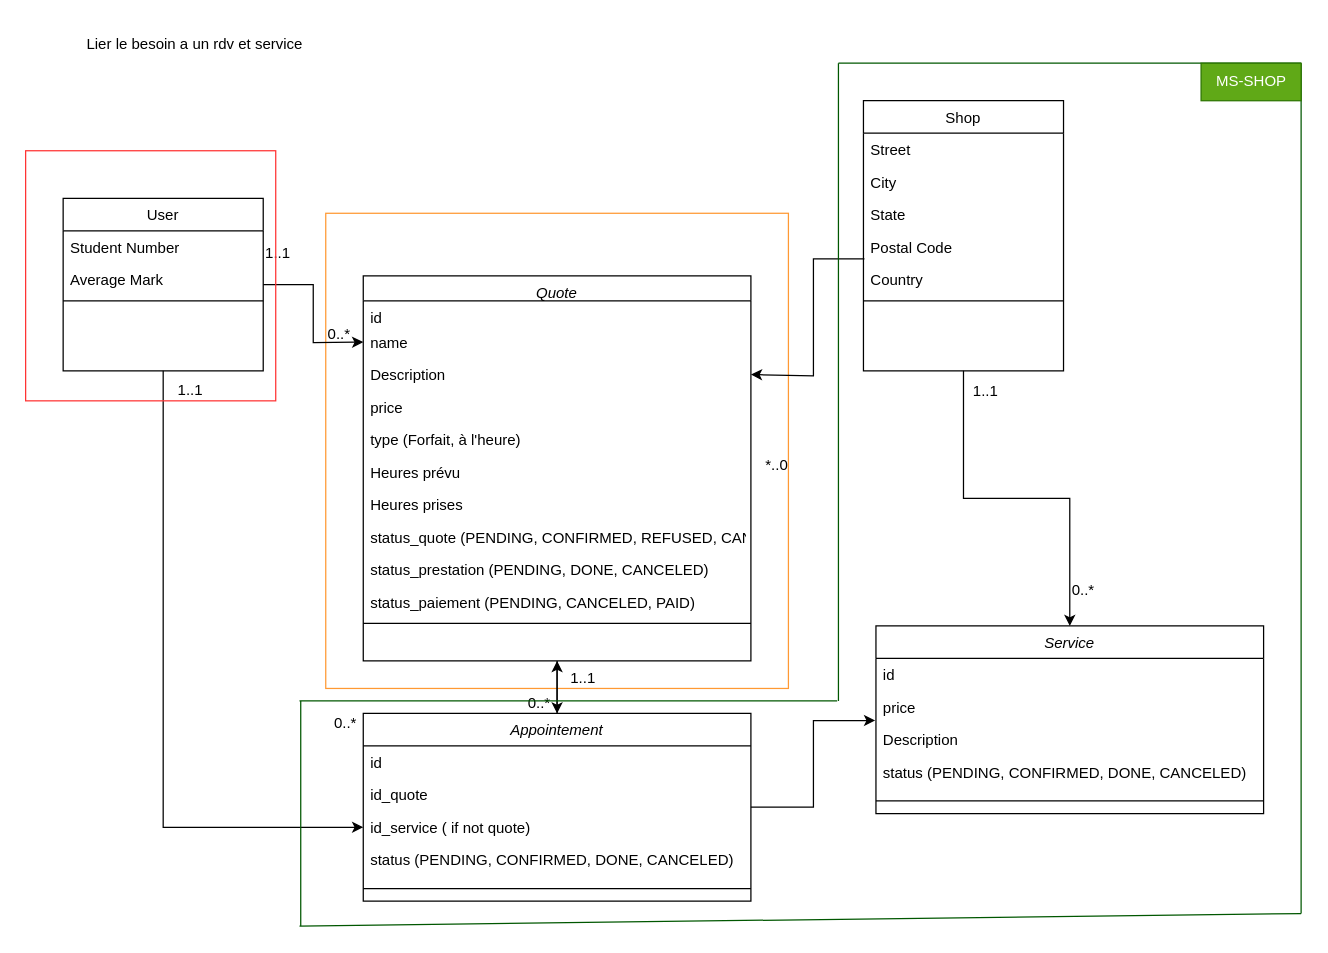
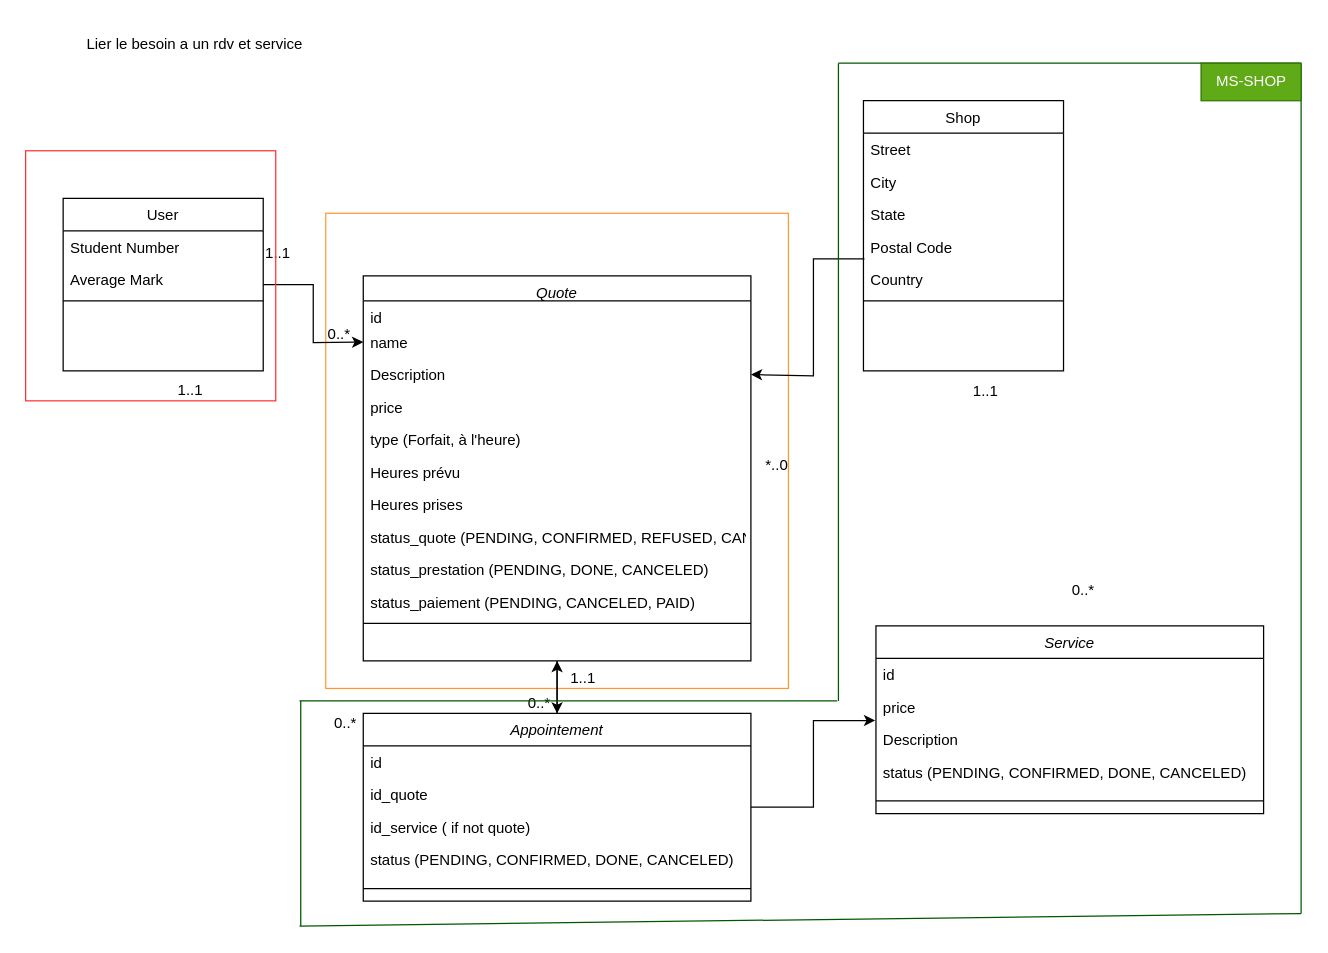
(1013, 498) -> none
(163, 696) -> none
